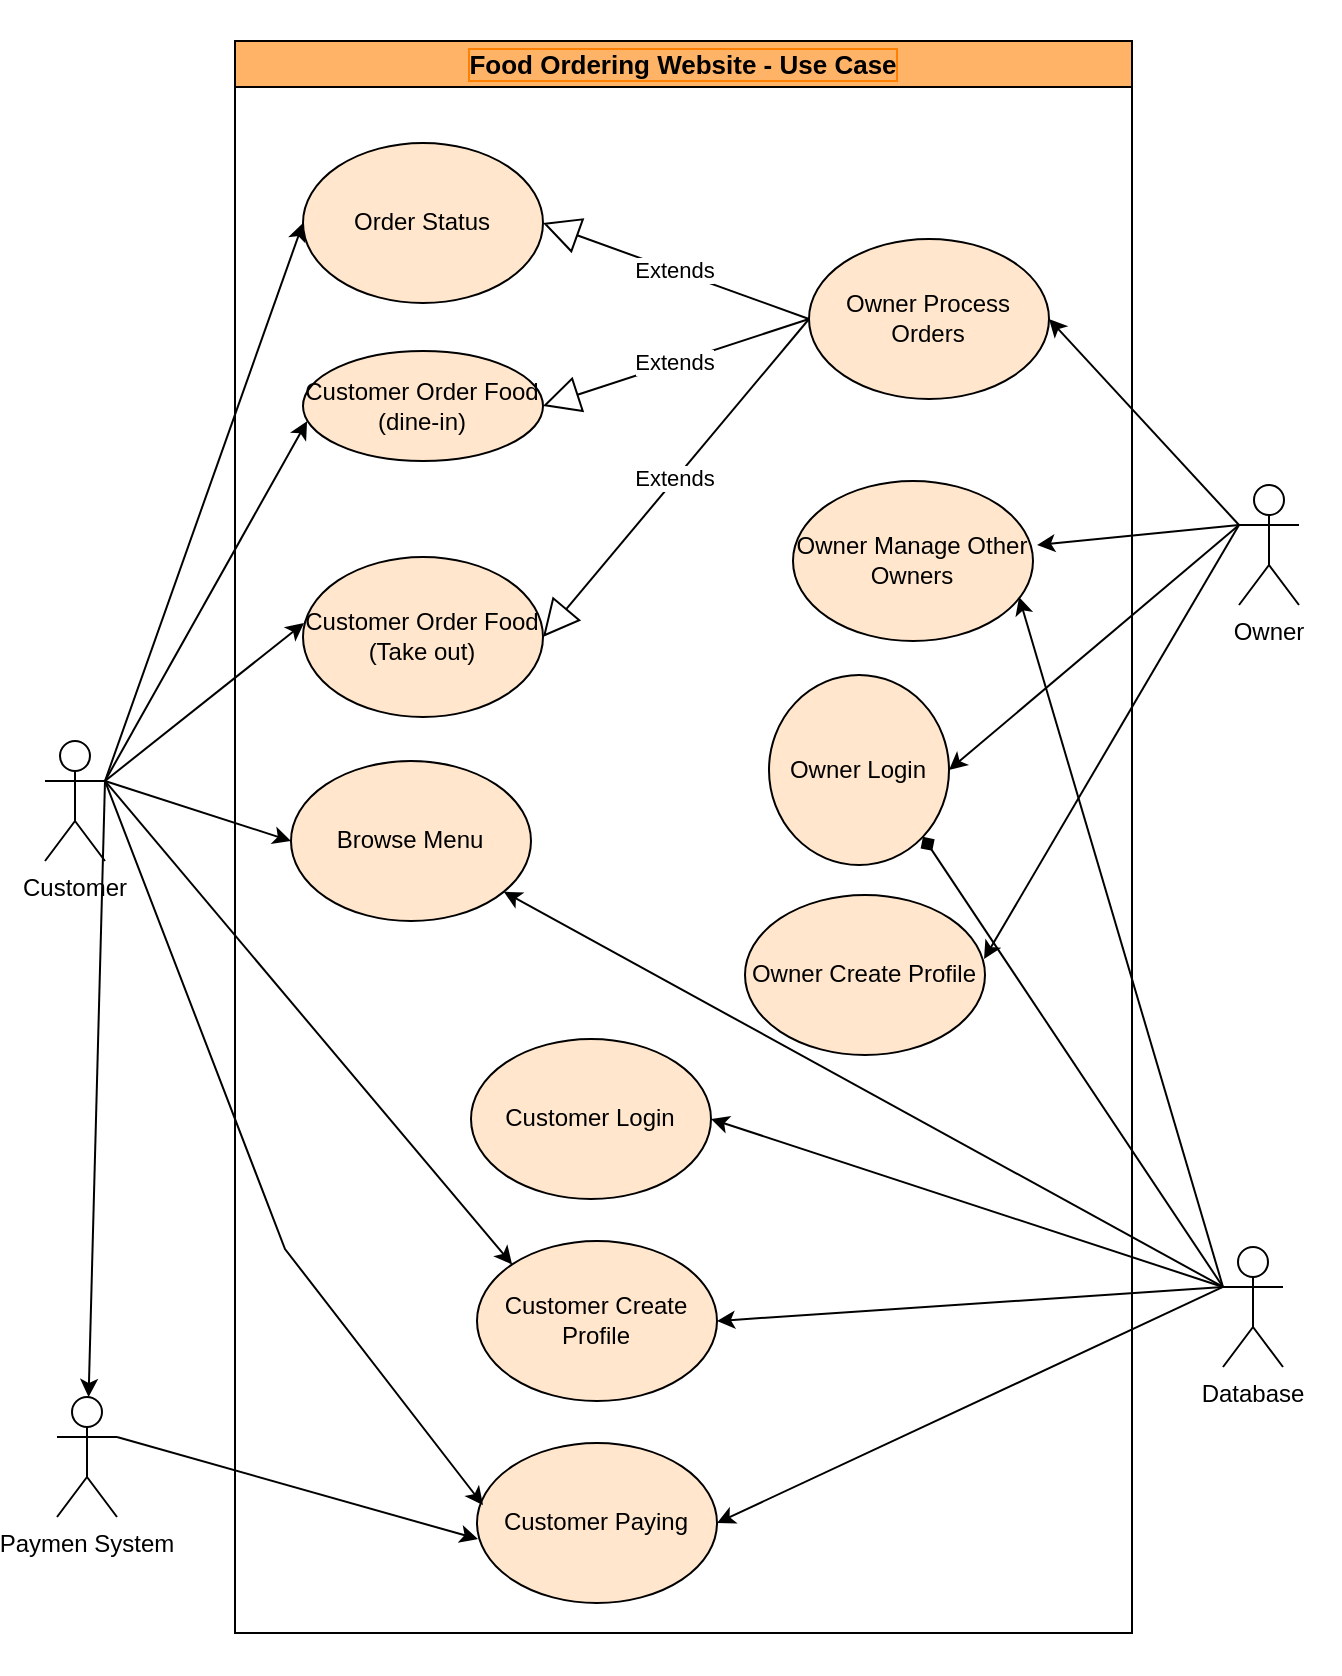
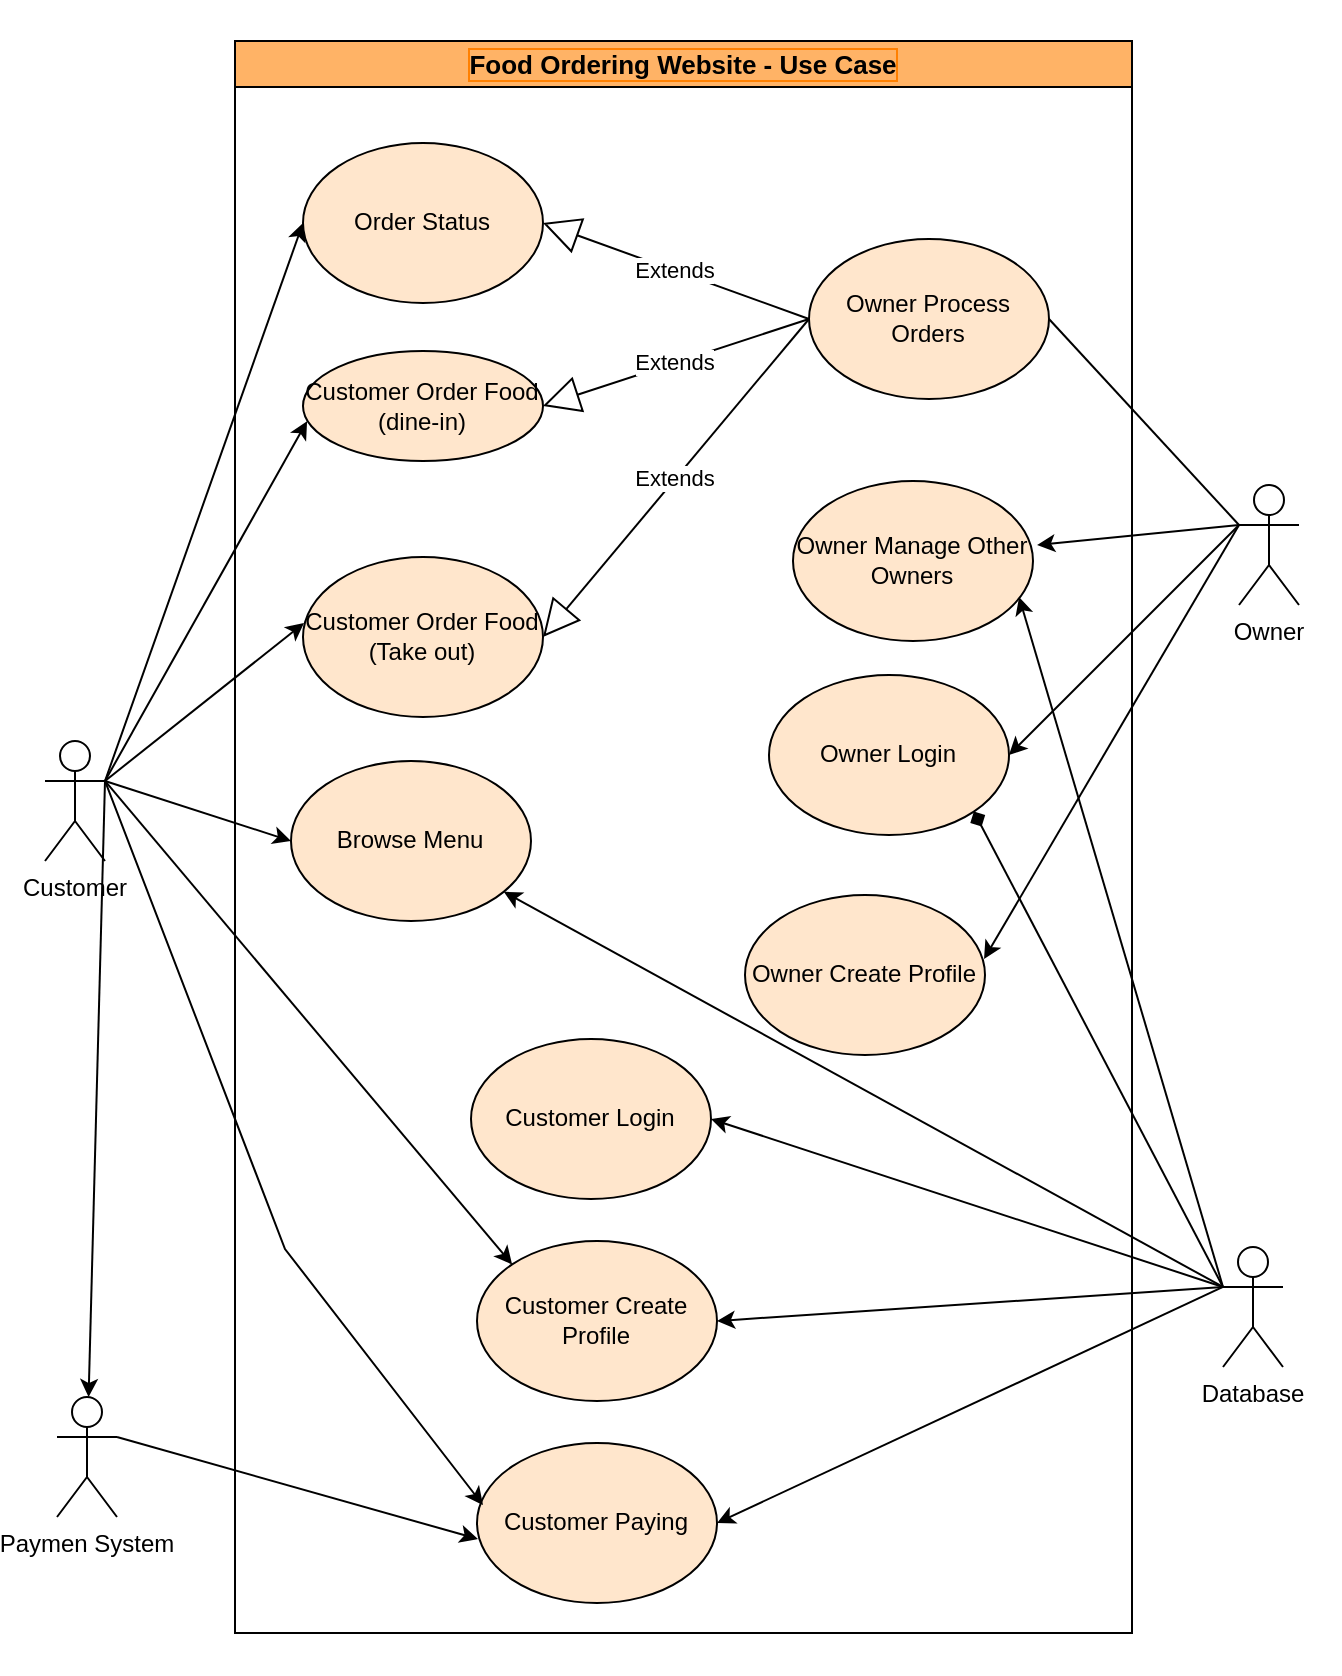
(1058, 329) -> (1054, 325)
(859, 770) -> (889, 755)
